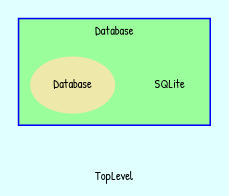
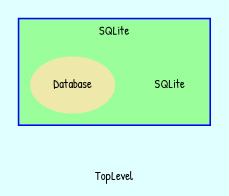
(114, 32) -> (114, 32)
